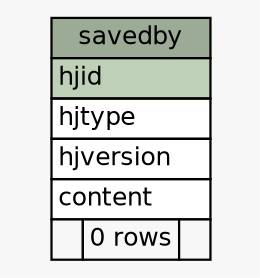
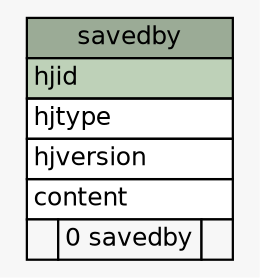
(131, 238) -> (130, 238)
